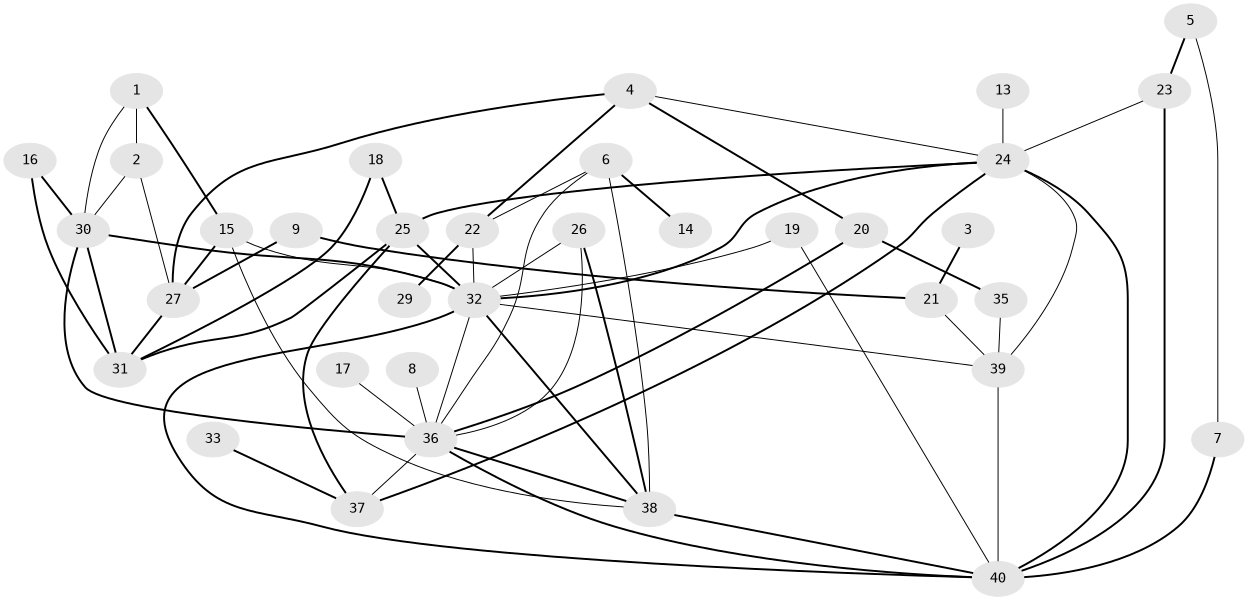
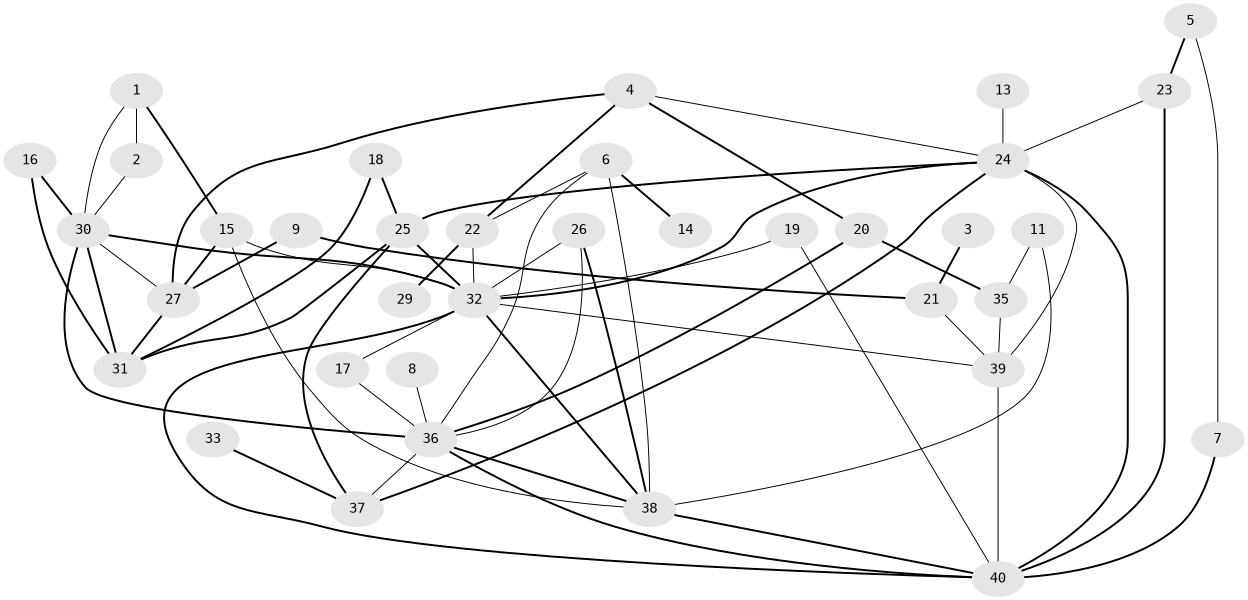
(155, 230) -> (128, 265)
none -> (1038, 230)
(453, 370) -> (409, 335)
